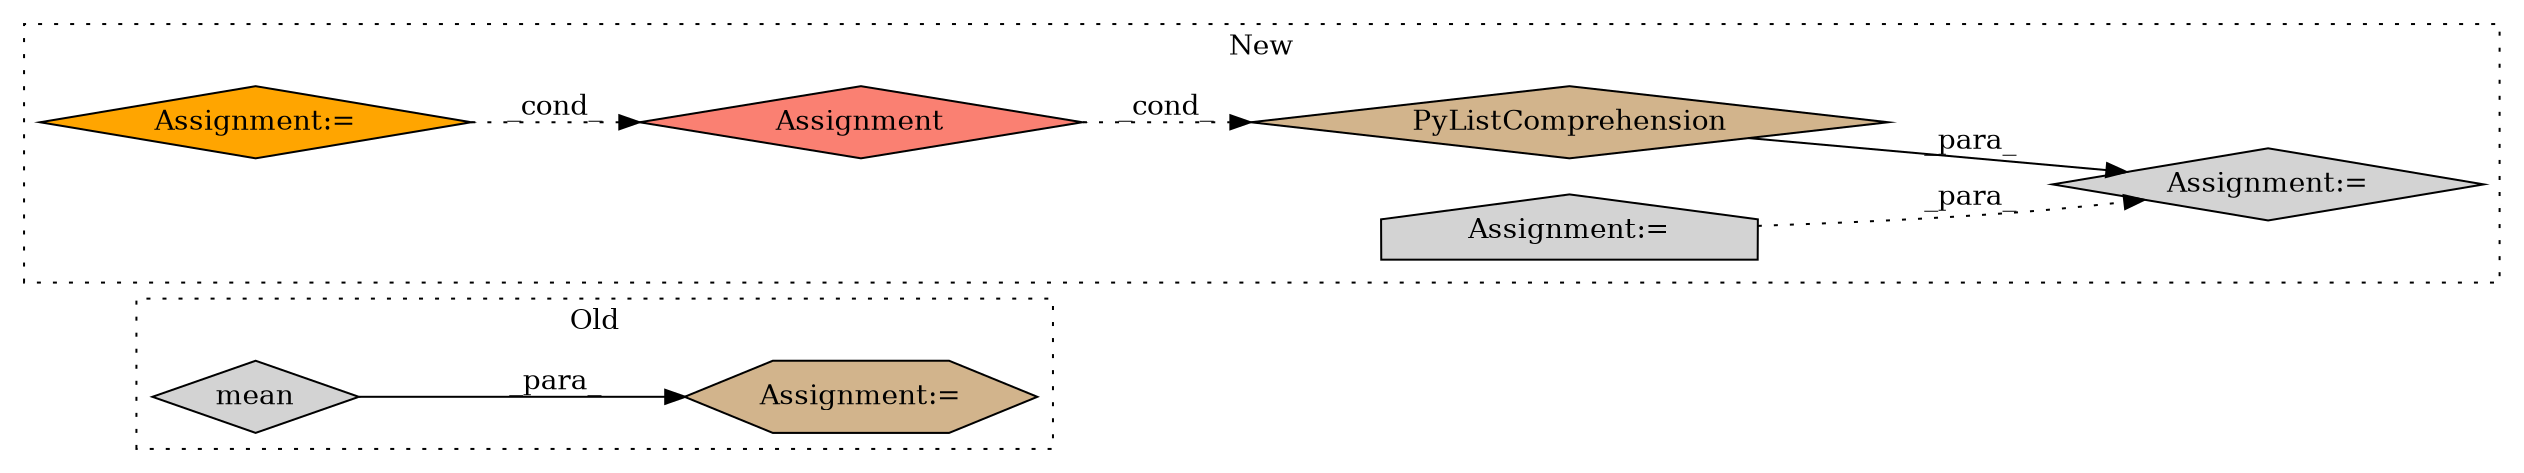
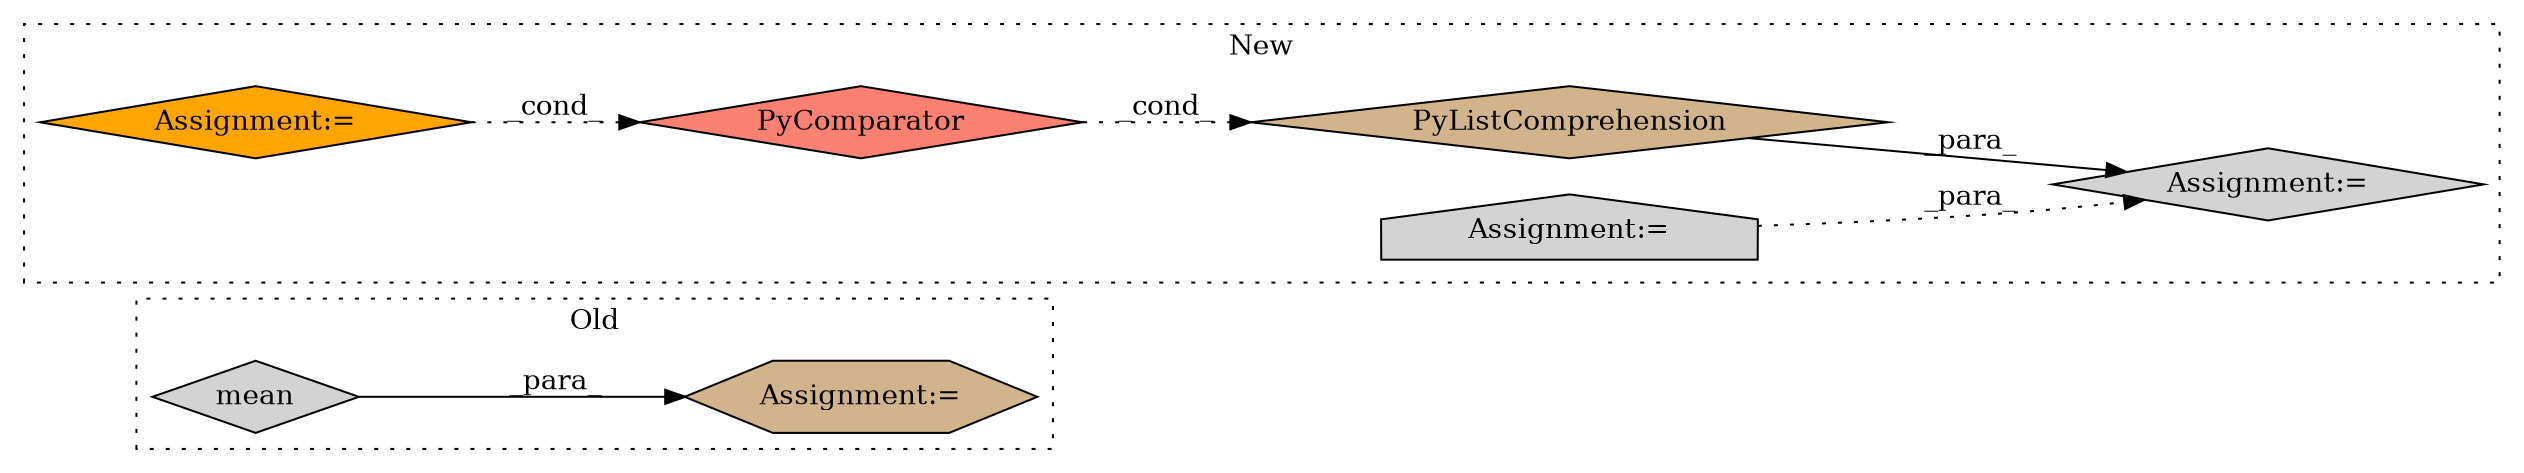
(861, 122) -> (861, 122)
